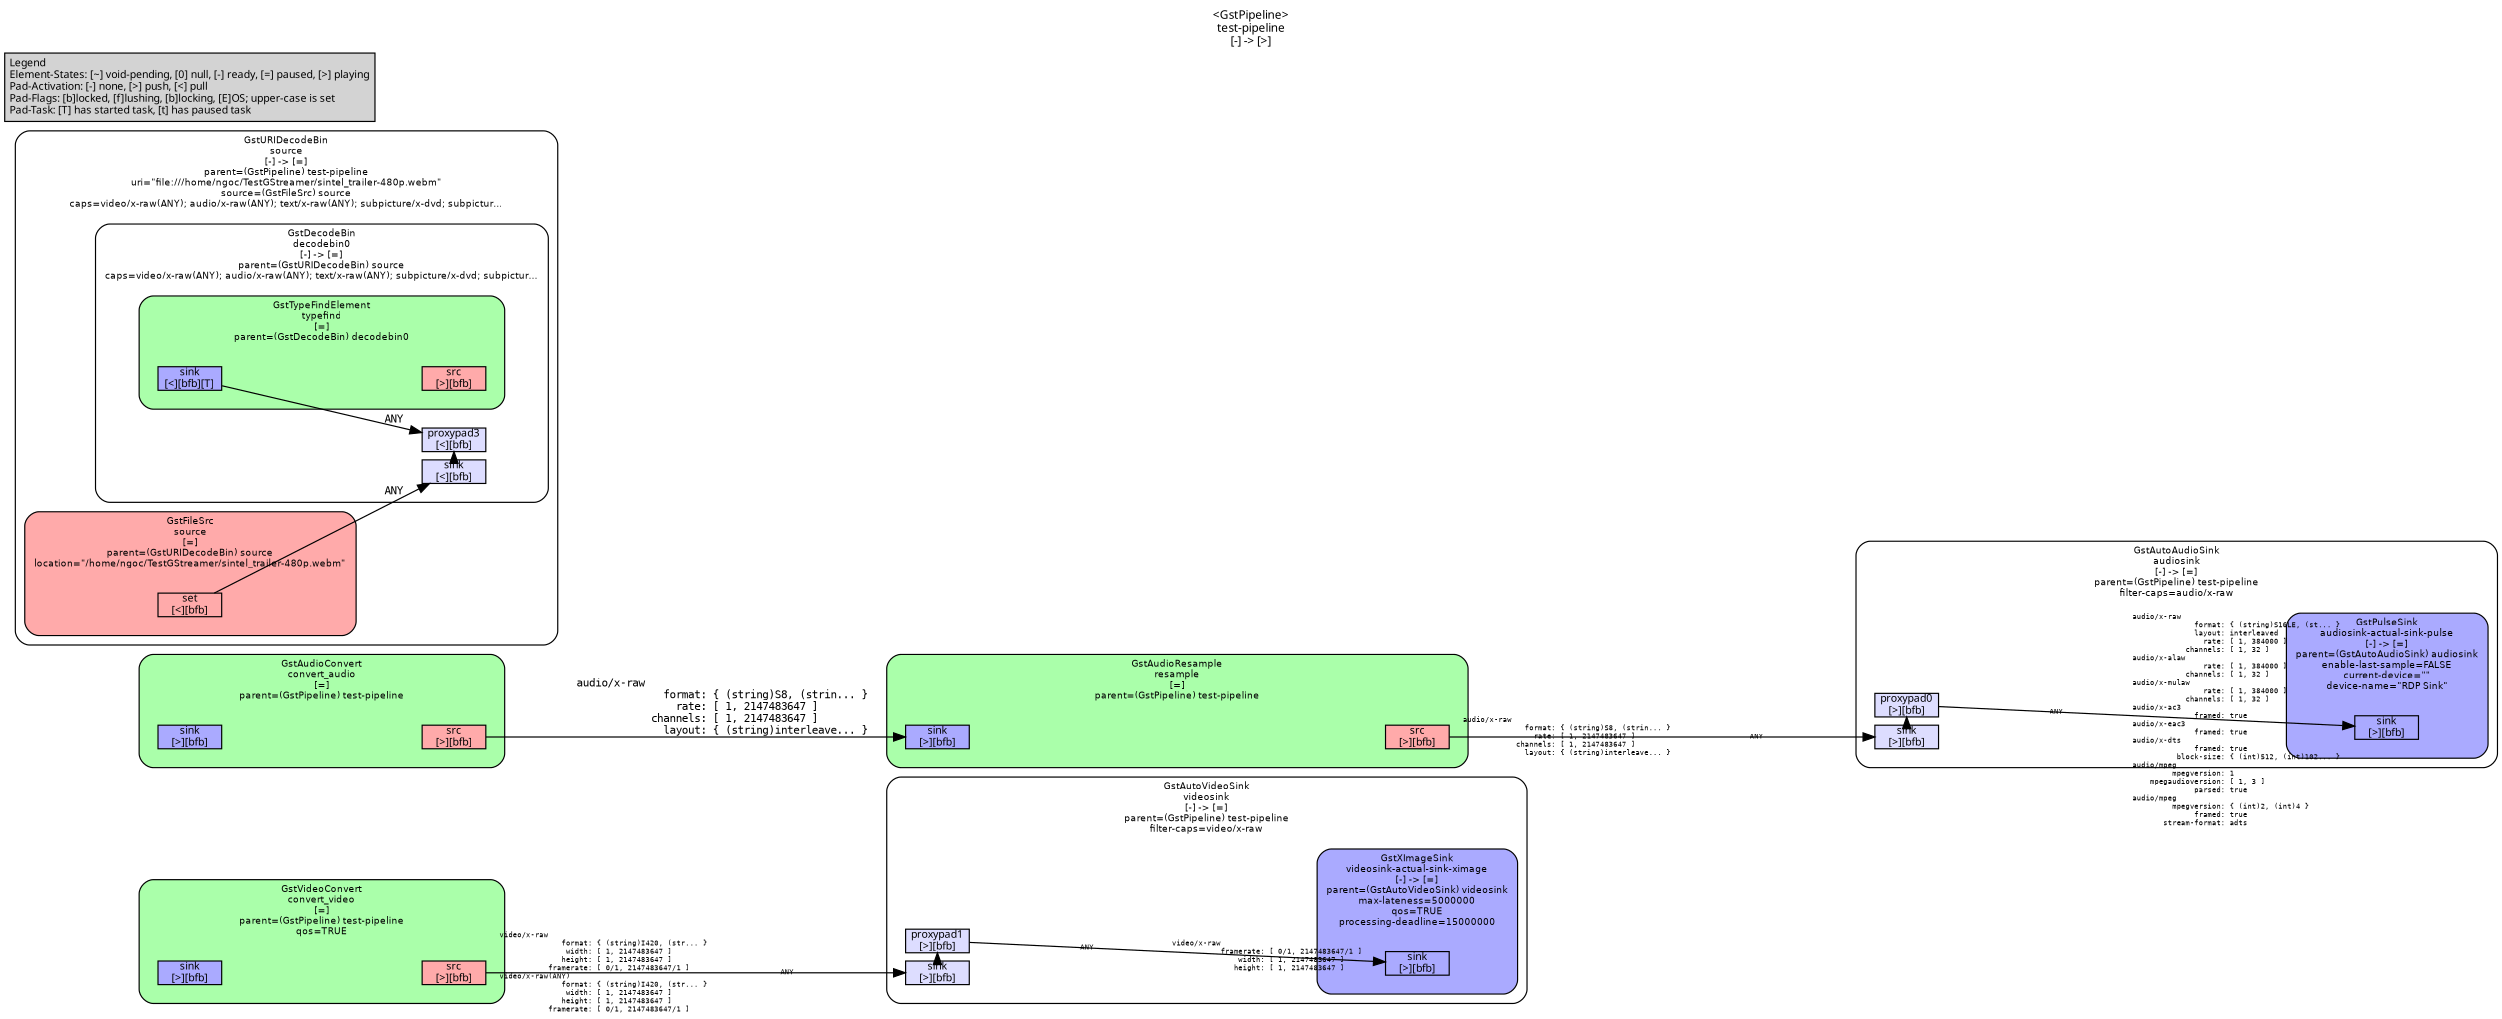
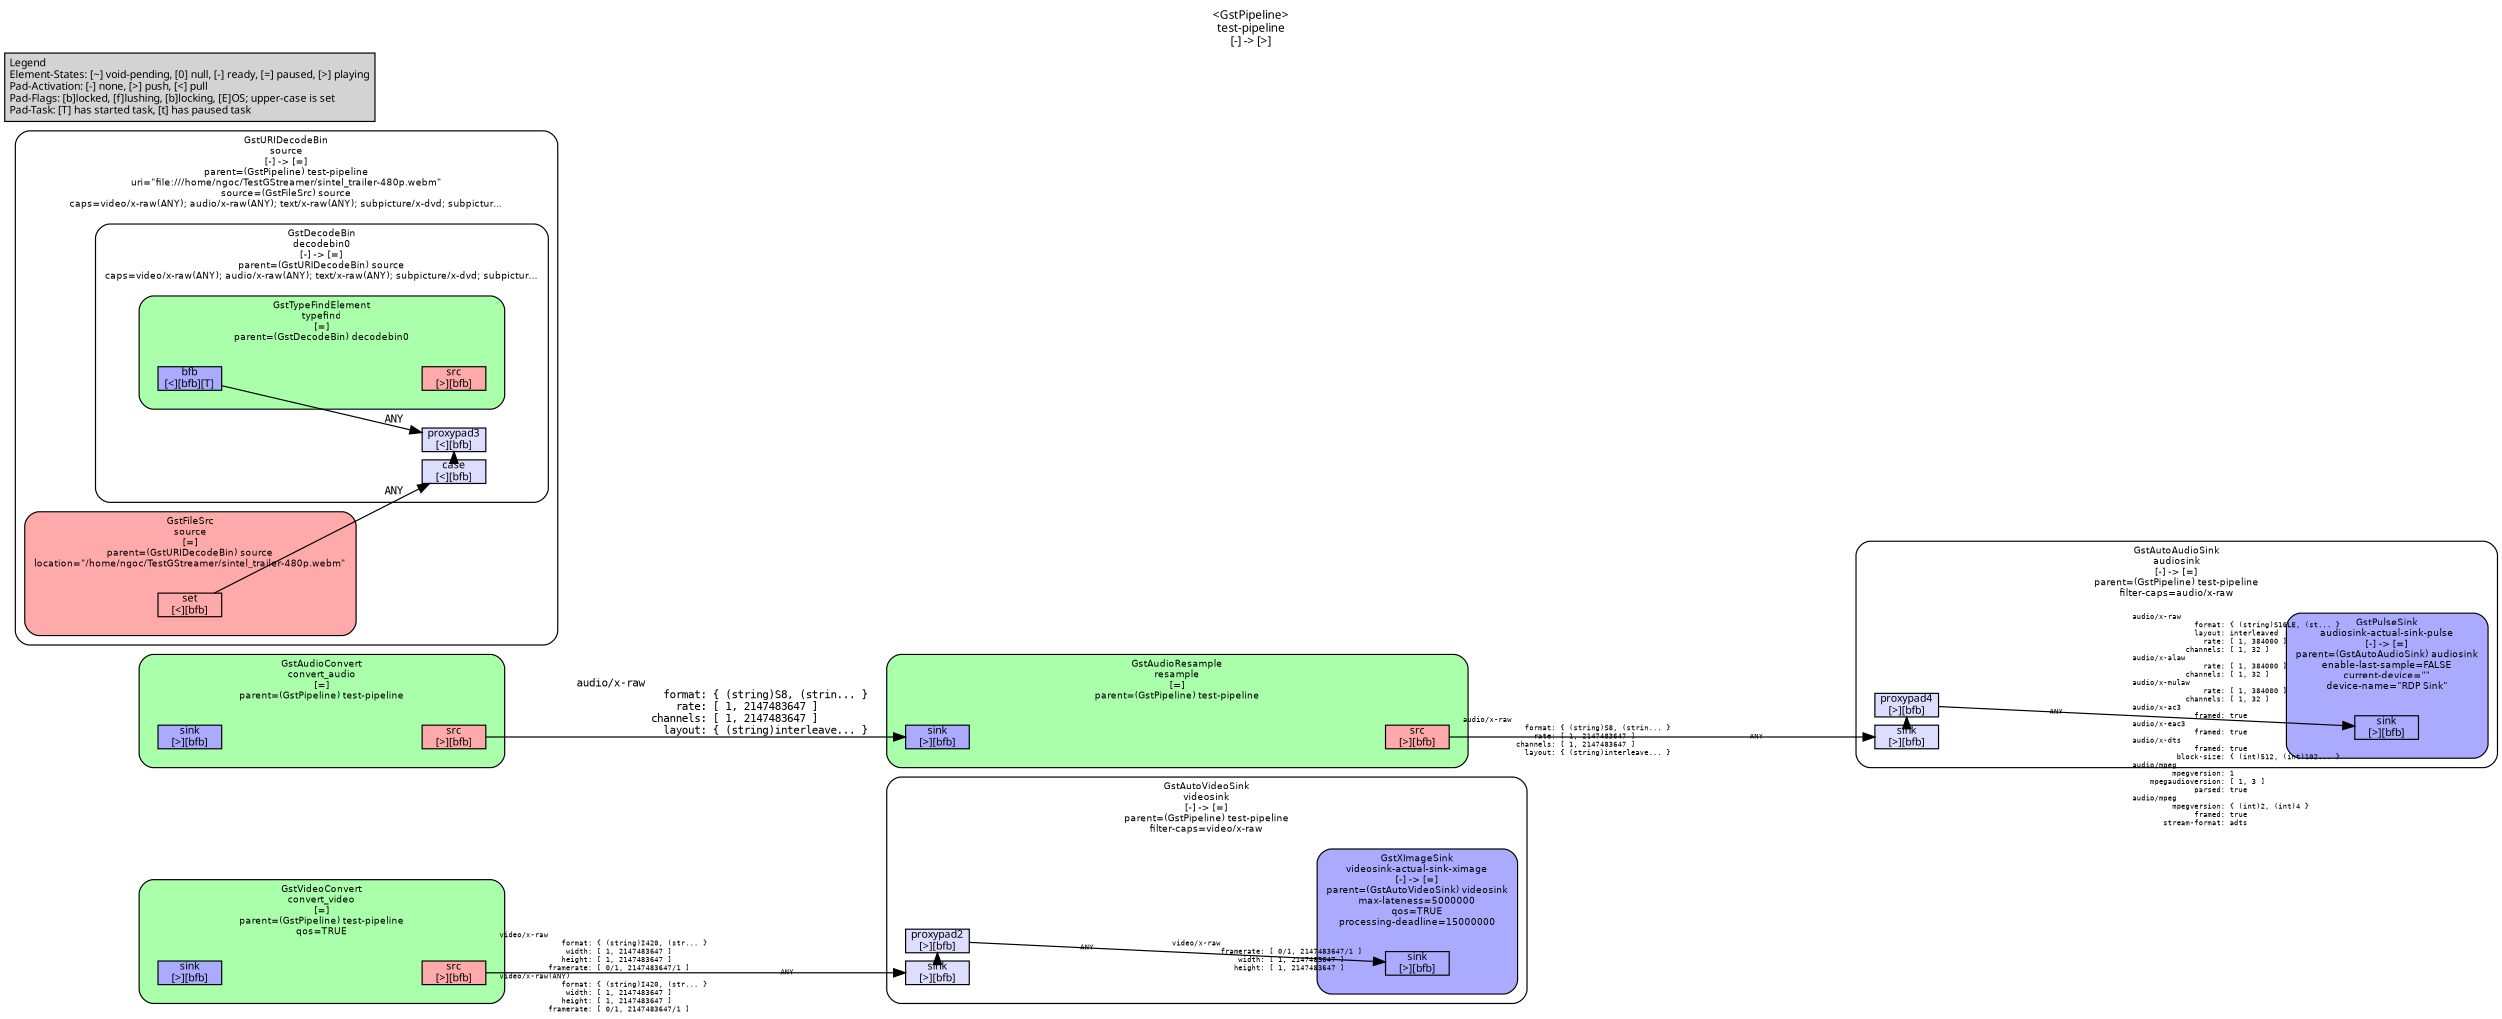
(190, 379) -> (190, 379)
(454, 472) -> (454, 472)
(1907, 705) -> (1907, 705)
(937, 941) -> (937, 941)
